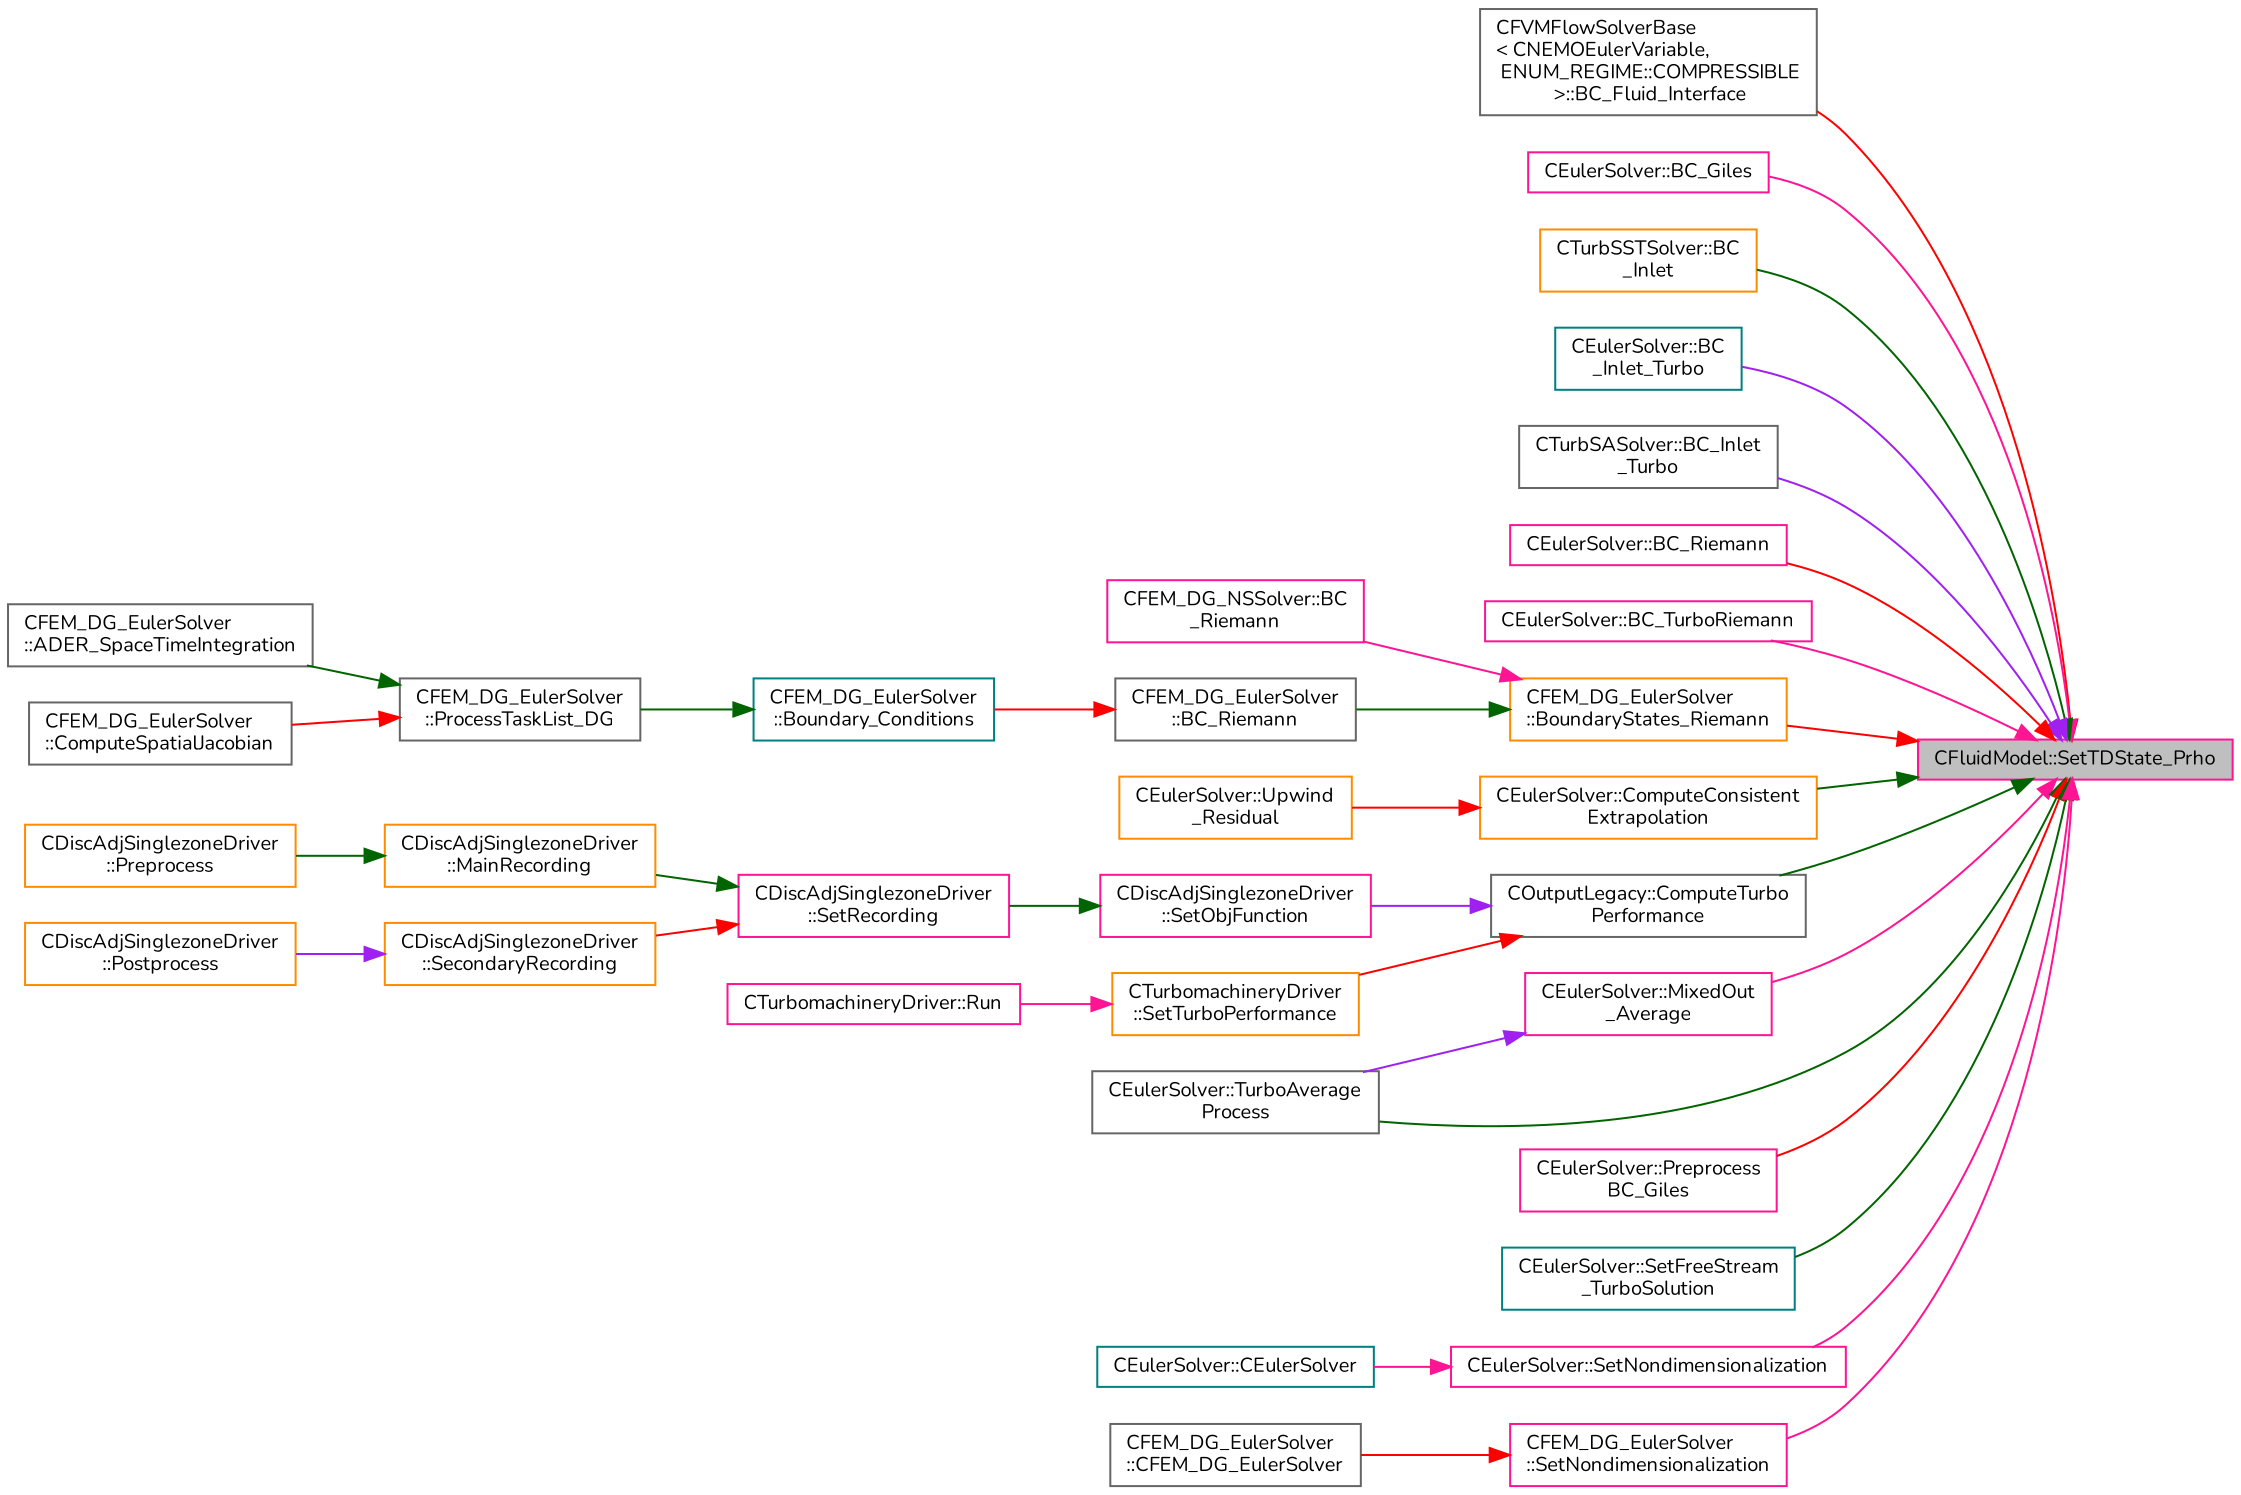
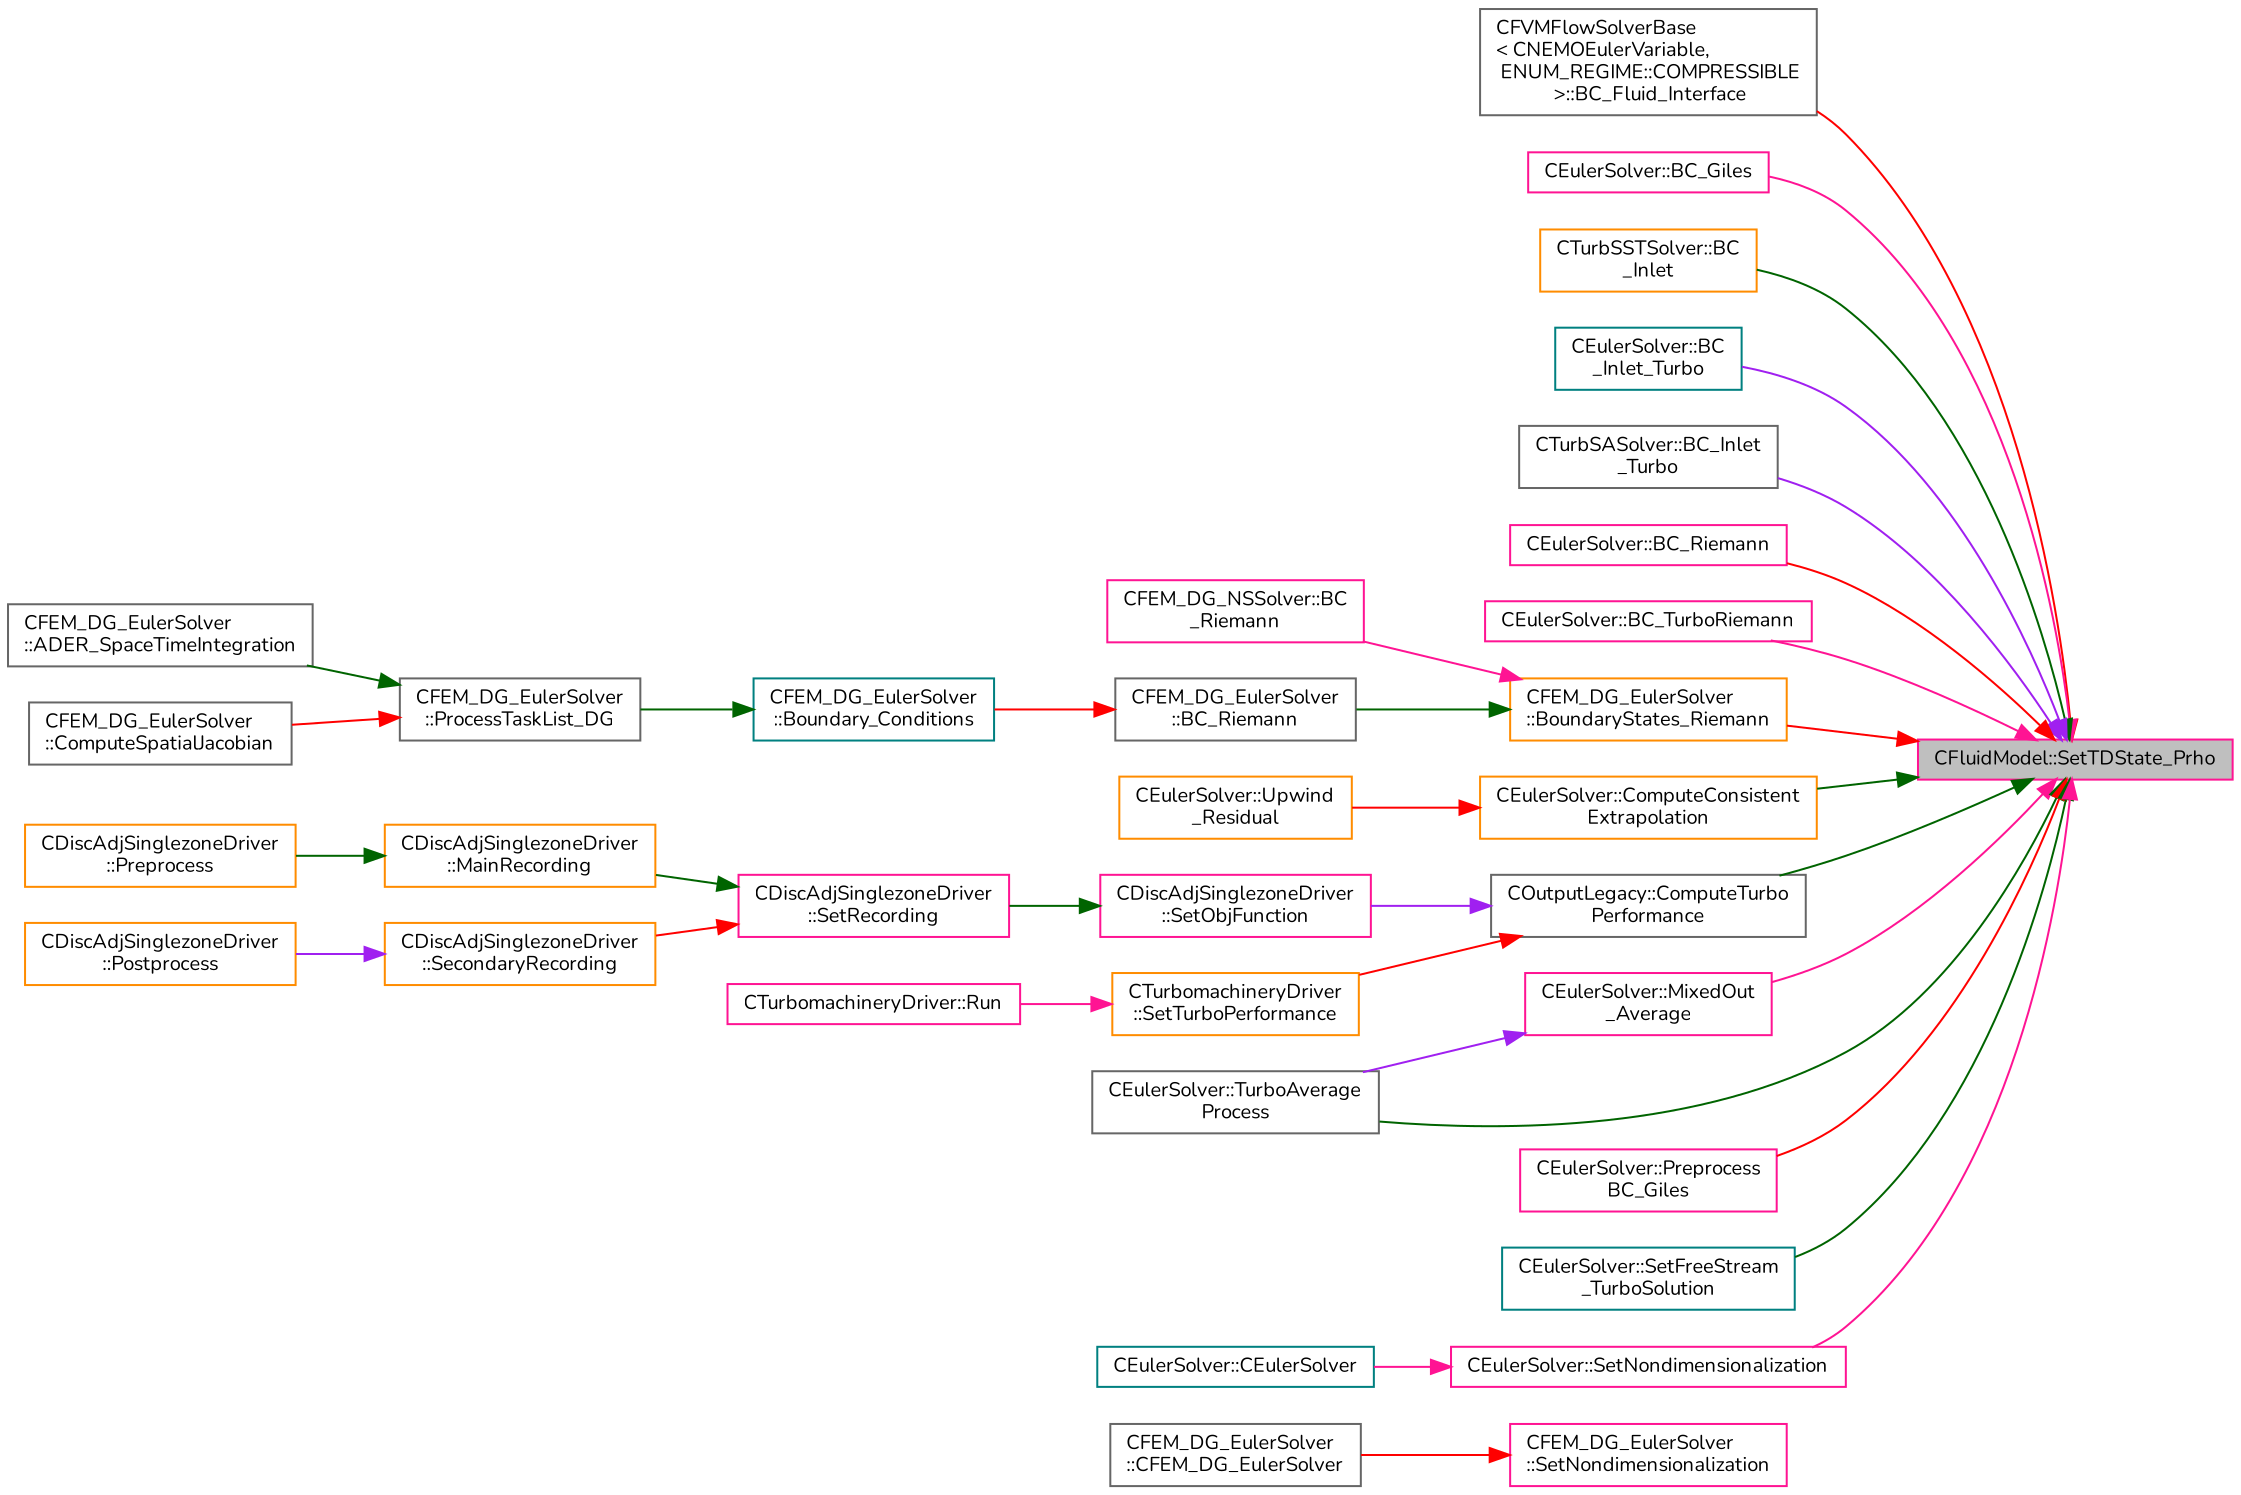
(2001, 1155) -> none
